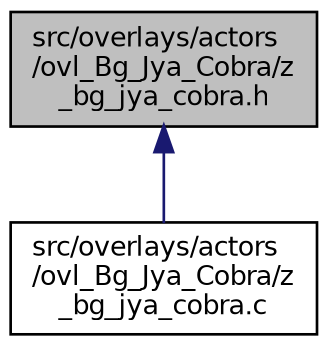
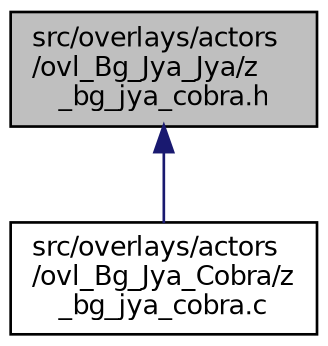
(164, 69) -> (164, 69)
